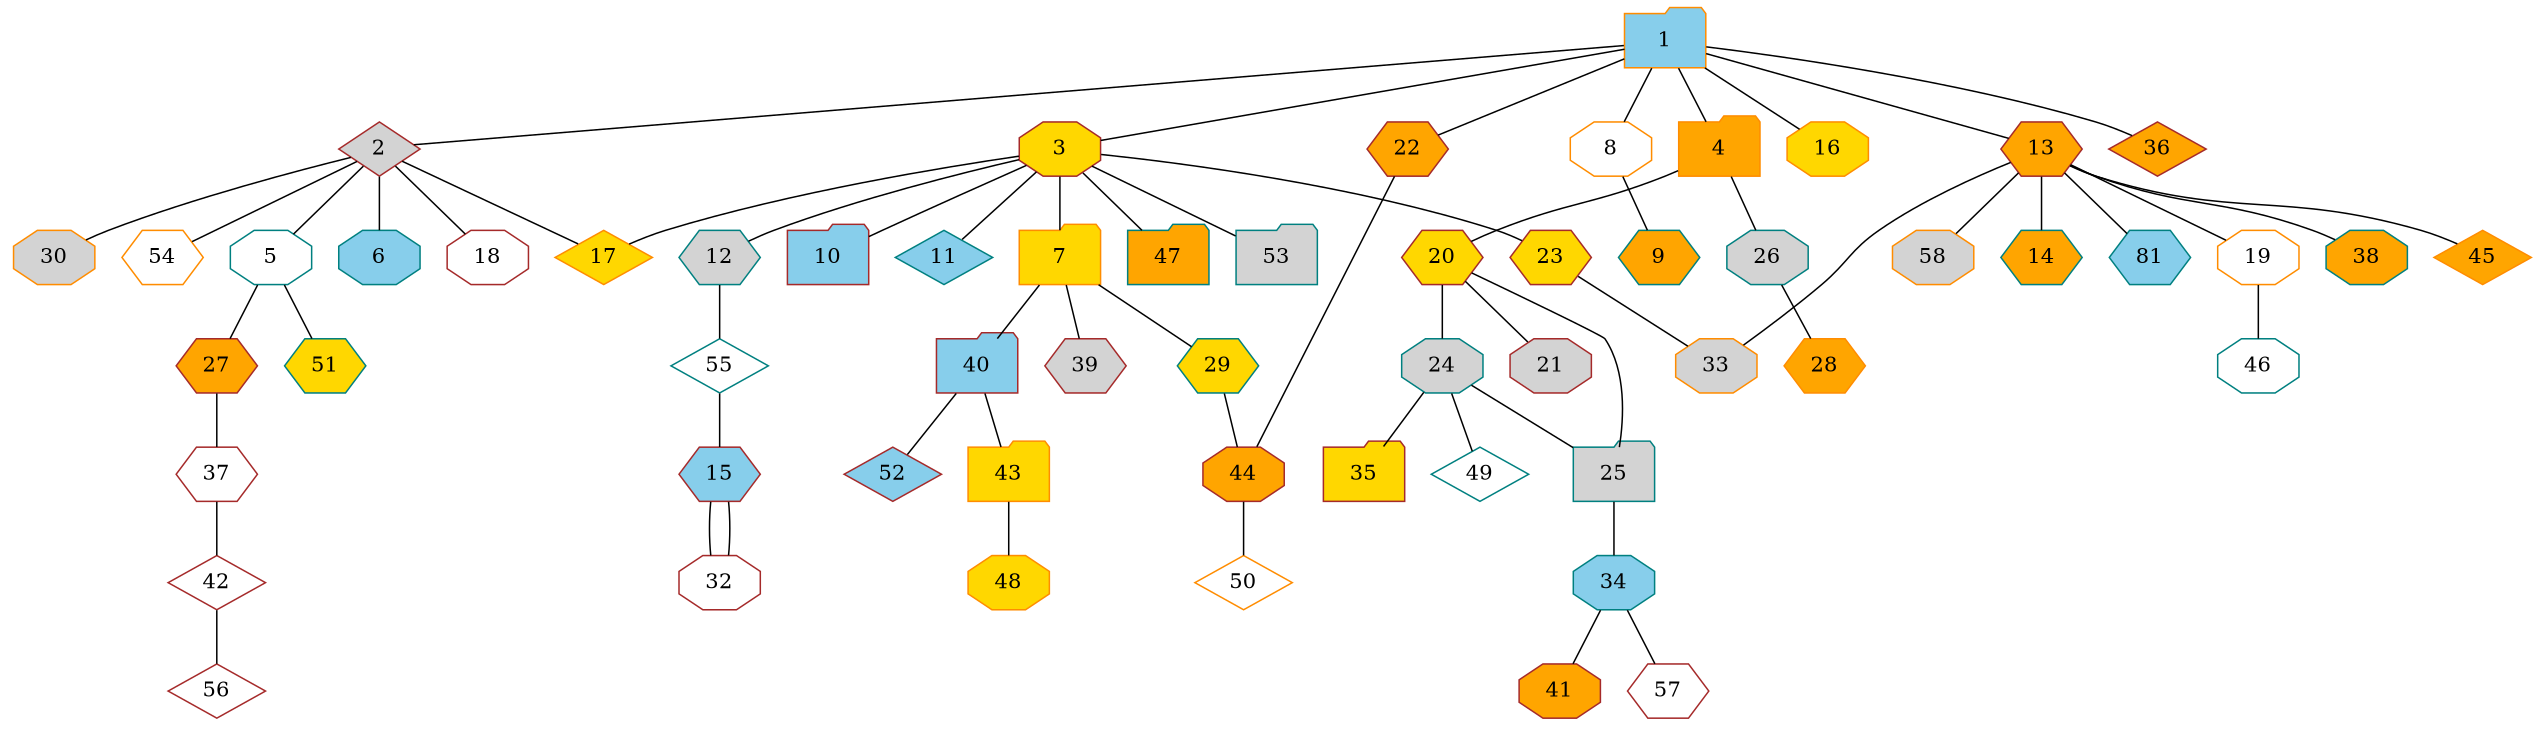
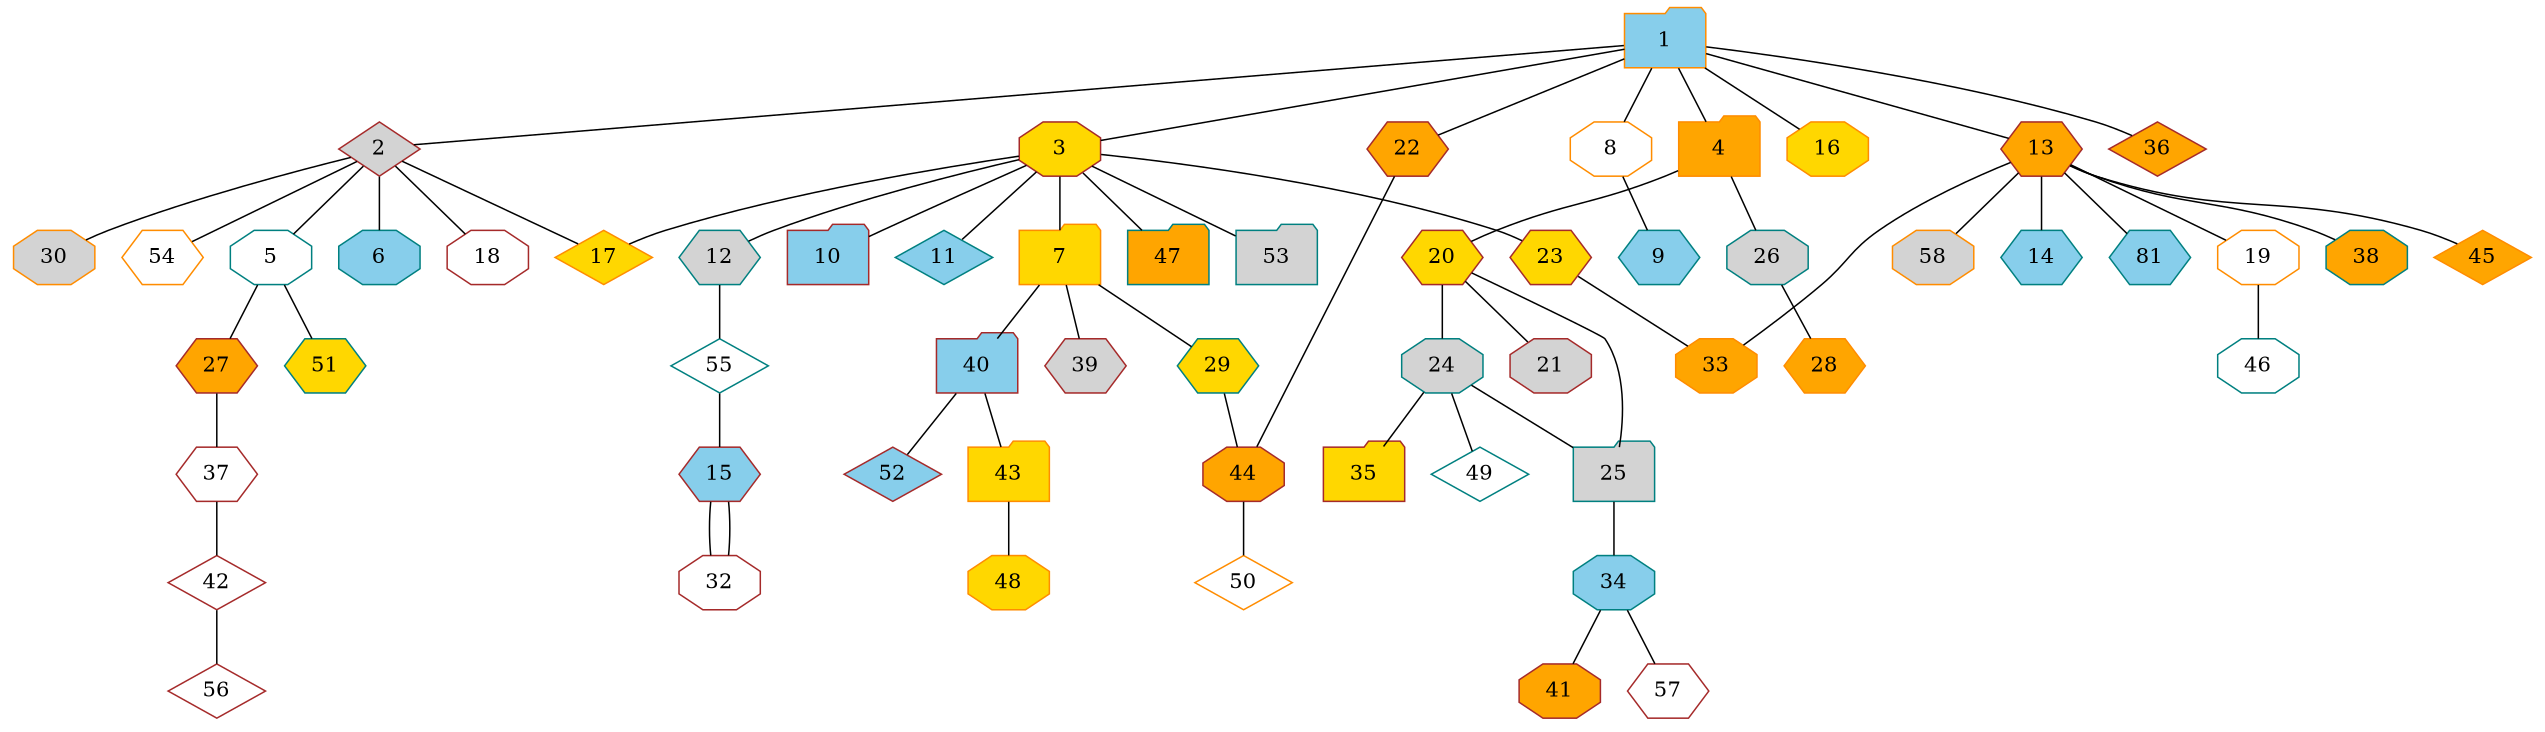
(1659, 257) -> (1659, 257)
(2042, 257) -> (2042, 257)
(1716, 366) -> (1716, 366)
